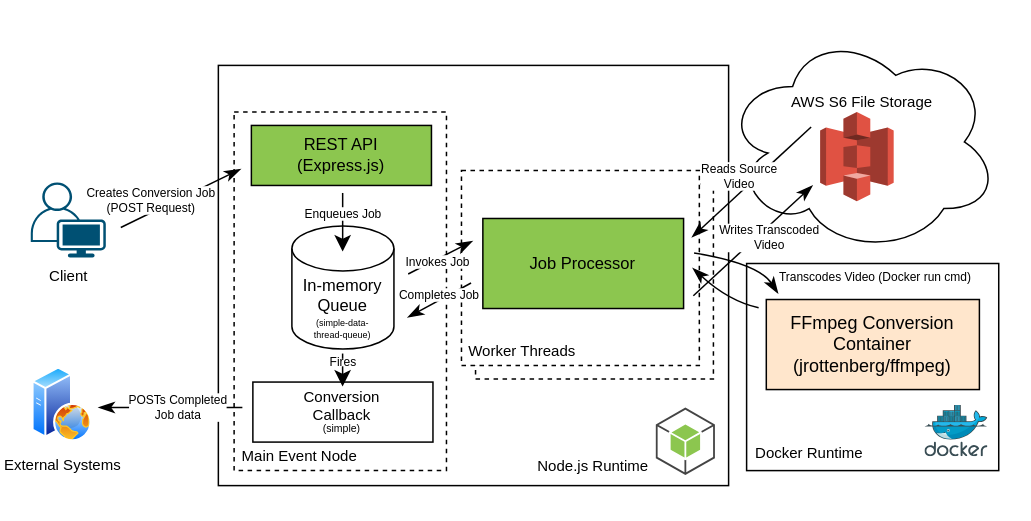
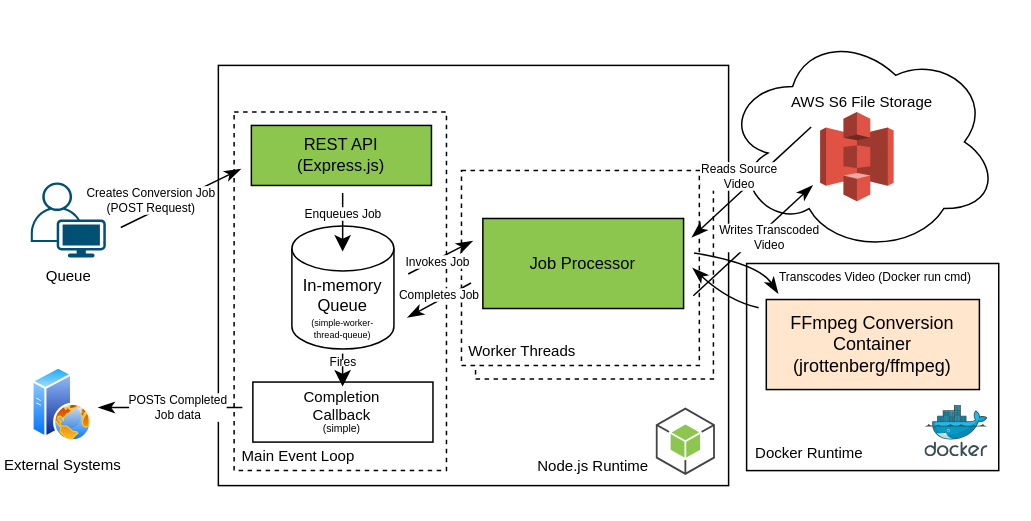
(69, 277) -> (69, 277)
(343, 307) -> (343, 307)
(342, 406) -> (342, 406)
(299, 455) -> (299, 455)
